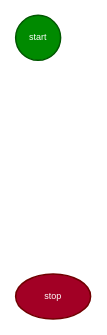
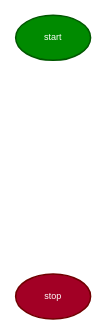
(38, 38) -> (53, 38)
